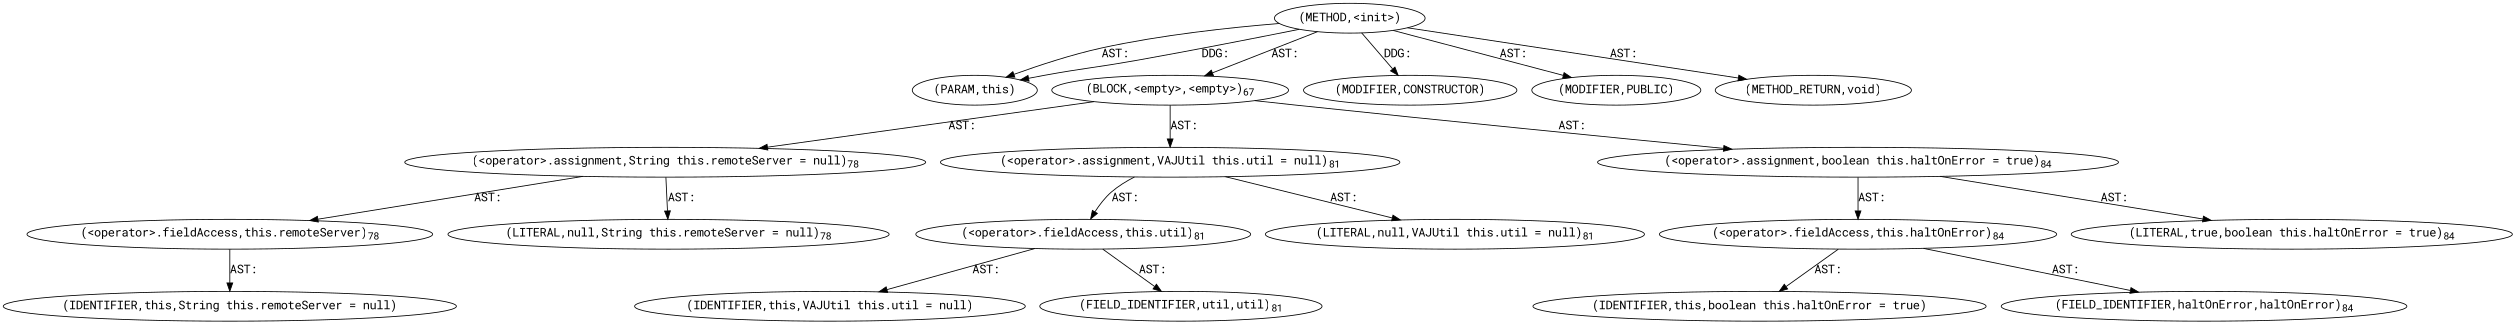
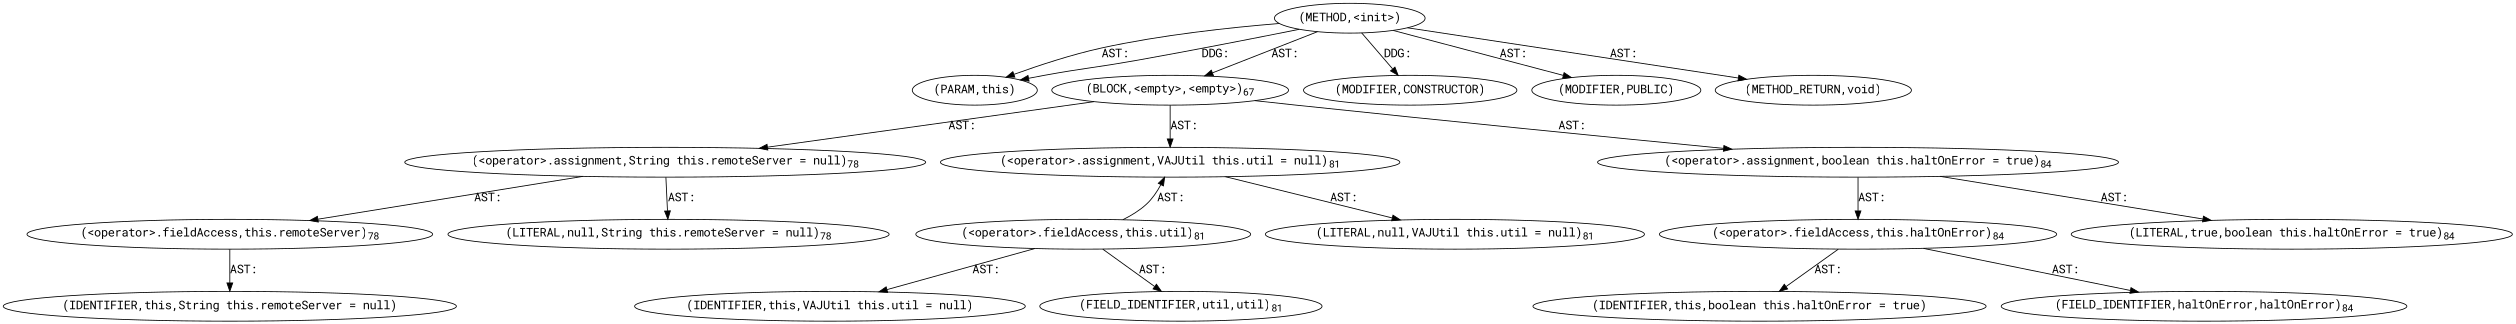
(1112, 191) -> (1145, 206)
